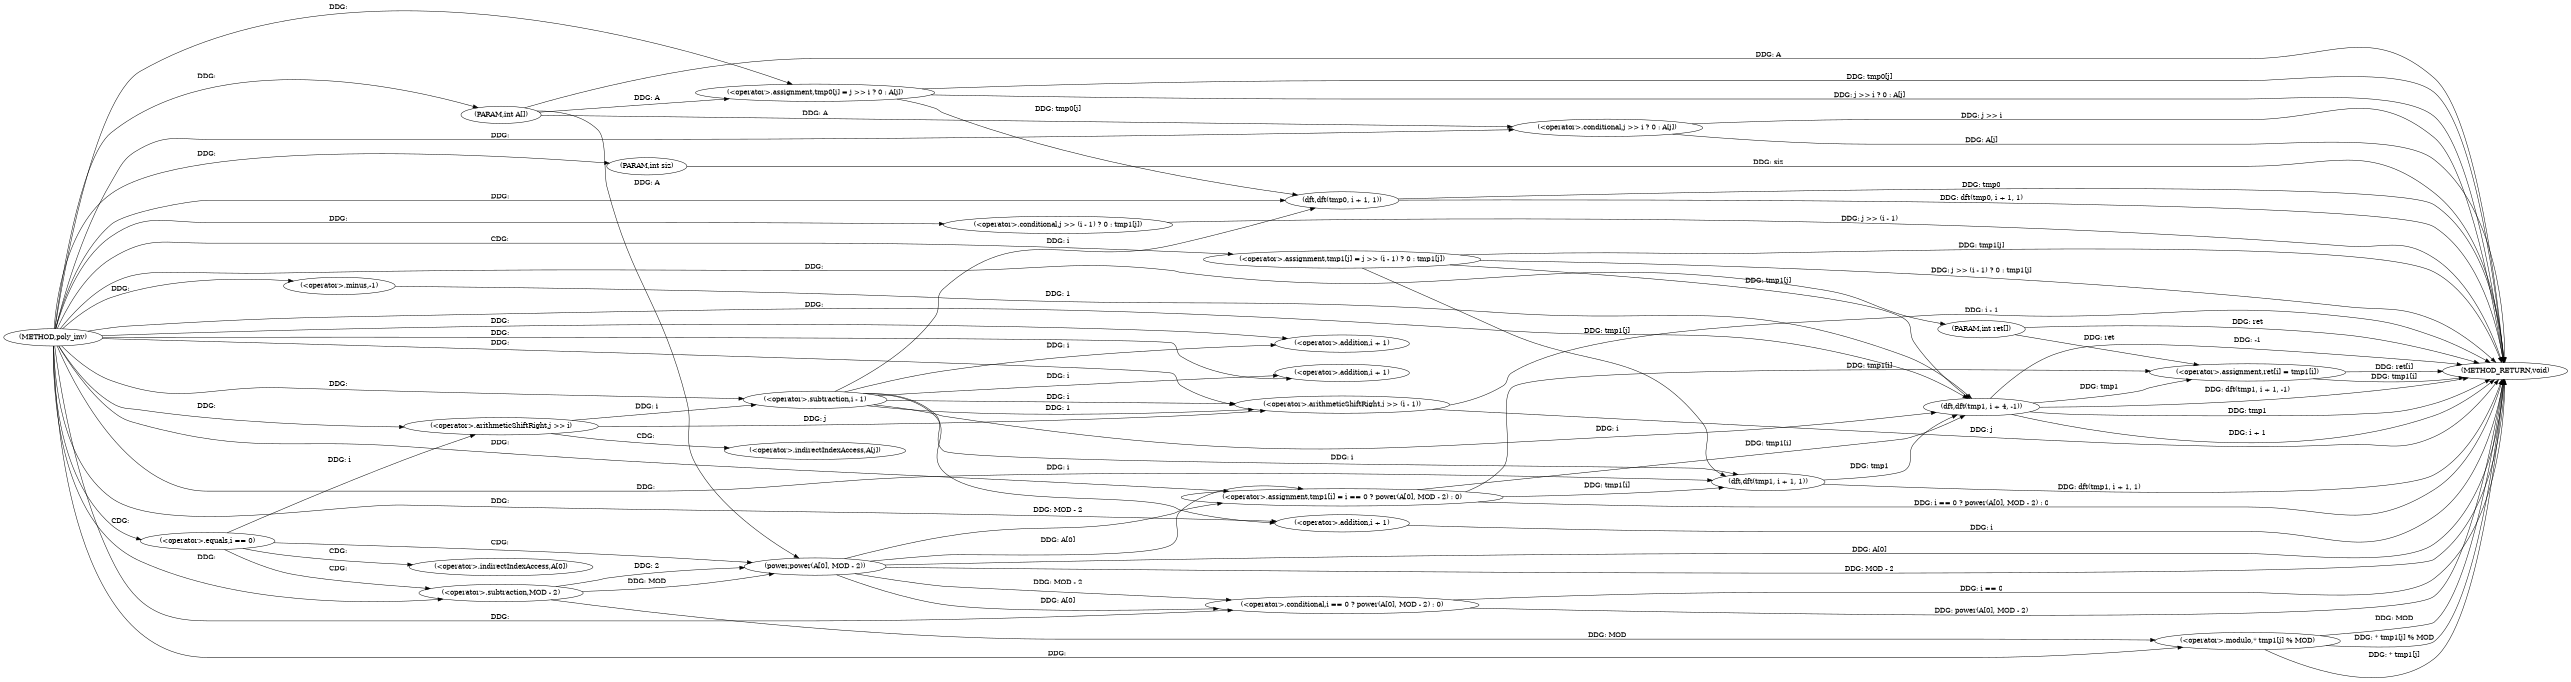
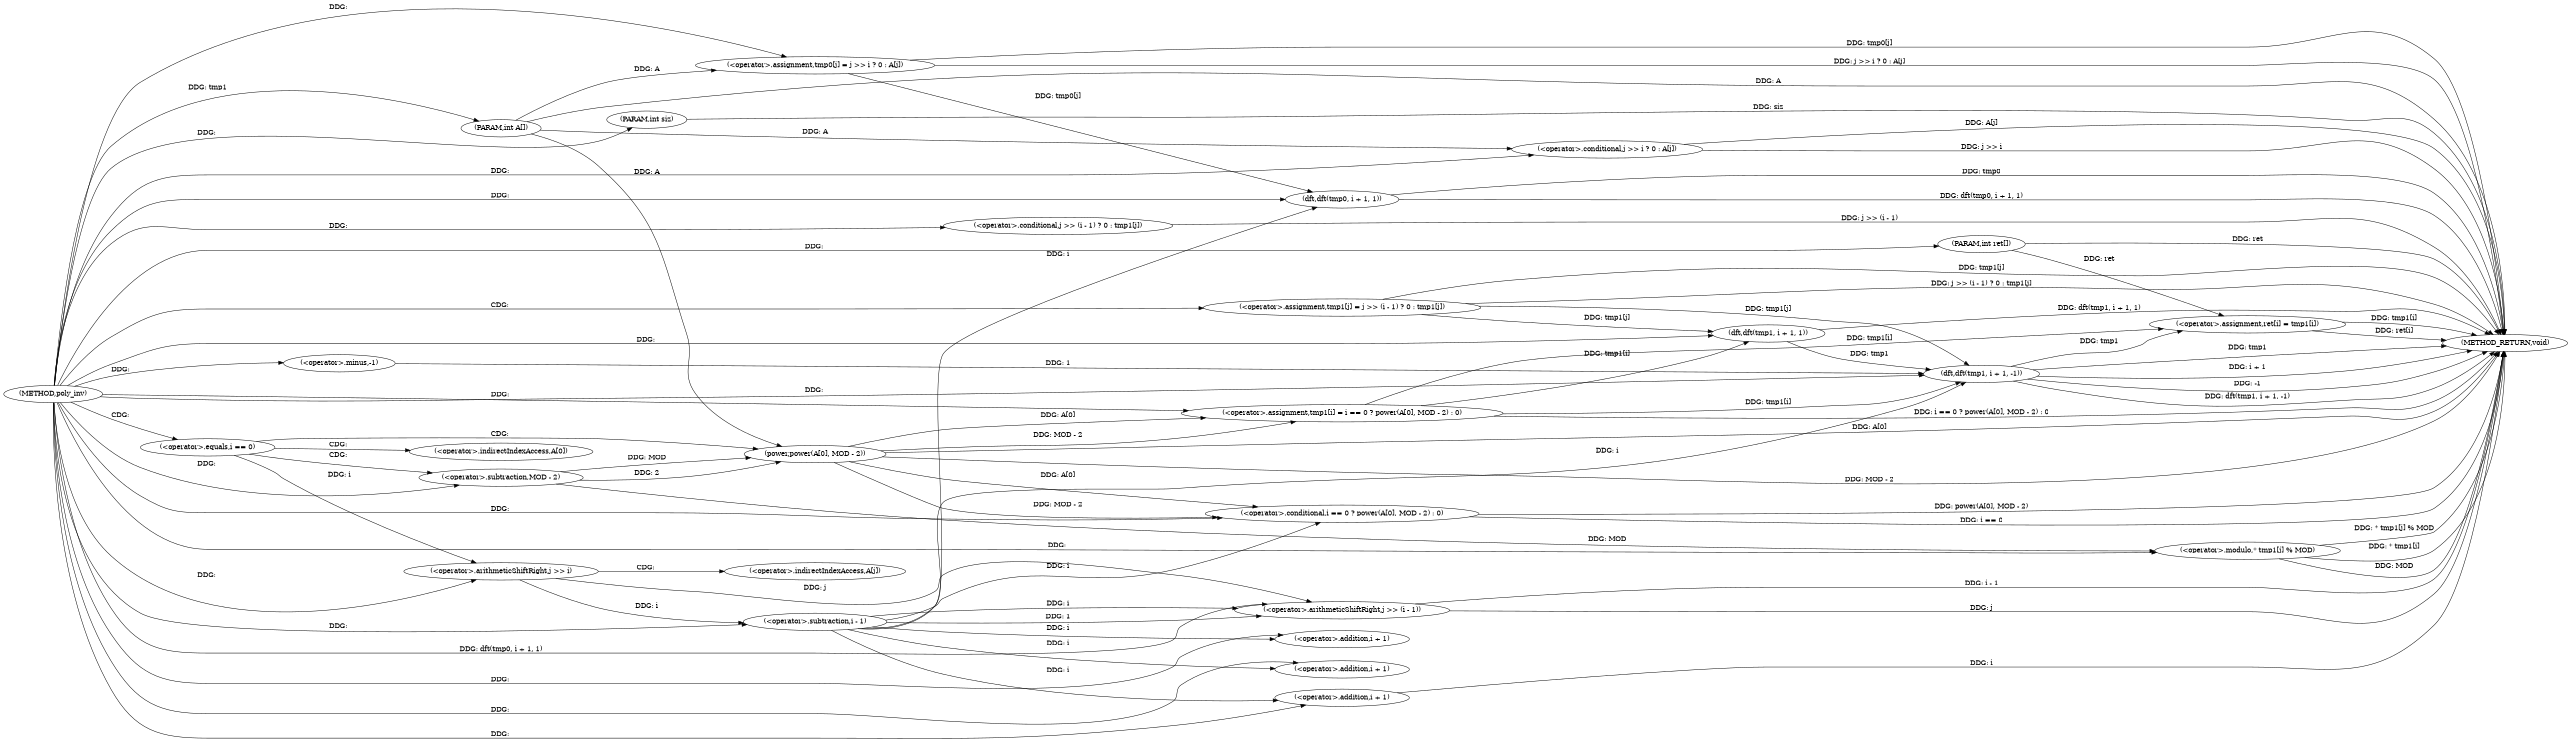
(208, 77) -> (208, 88)
(501, 343) -> (501, 649)
(1982, 407) -> (1982, 374)
(1280, 463) -> (1100, 578)
